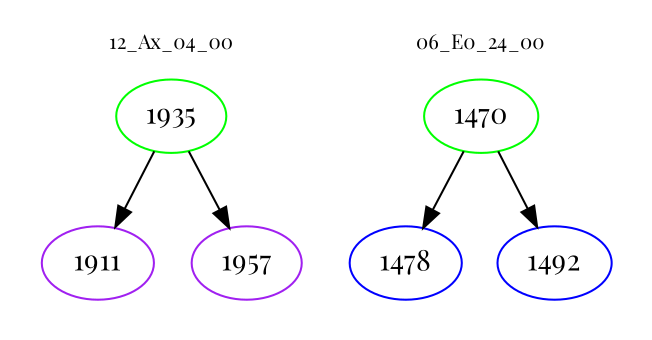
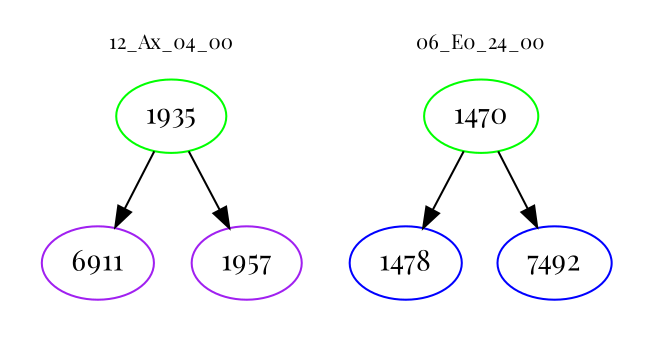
(98, 263) -> (98, 263)
(555, 263) -> (555, 263)
